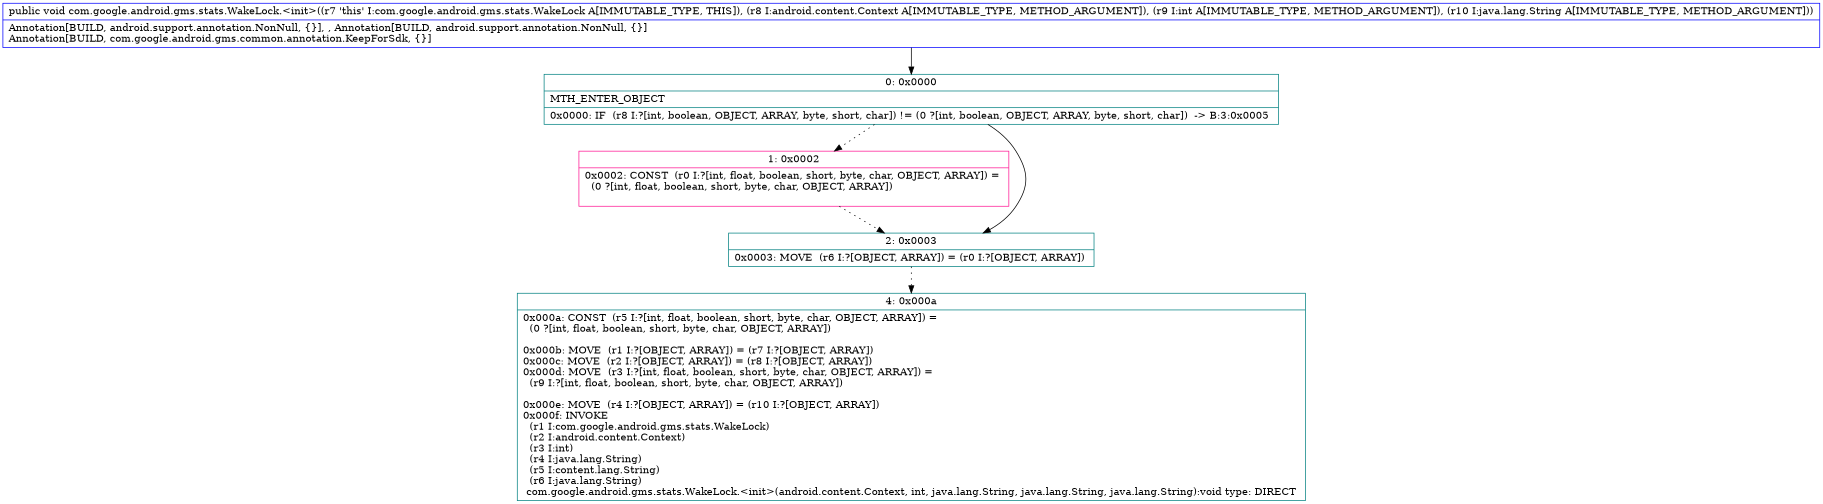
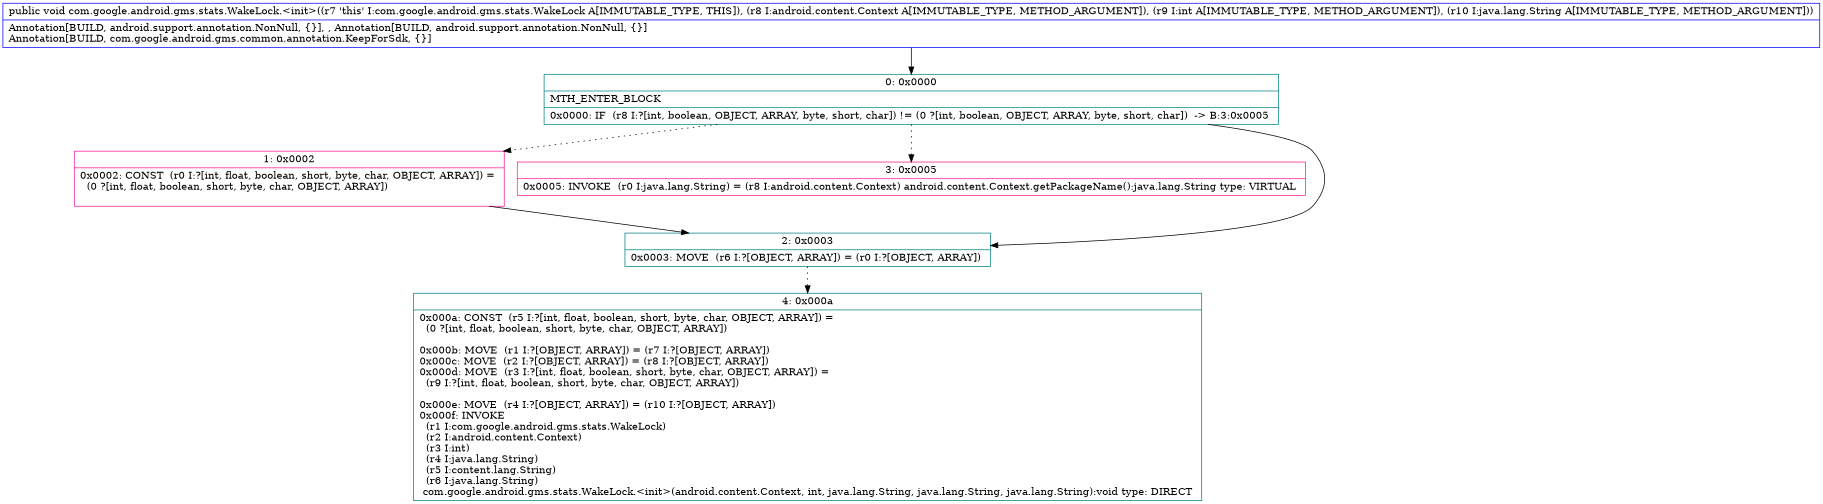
(608, 99) -> (606, 99)
none -> (911, 179)
(859, 218) -> (585, 219)
